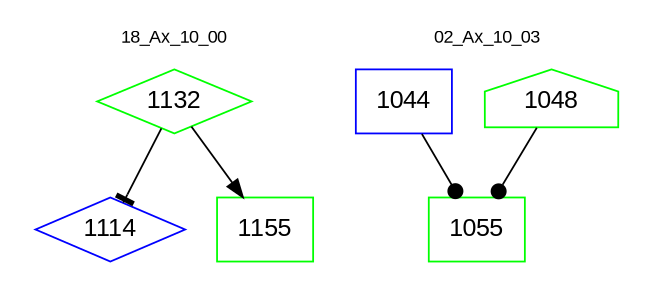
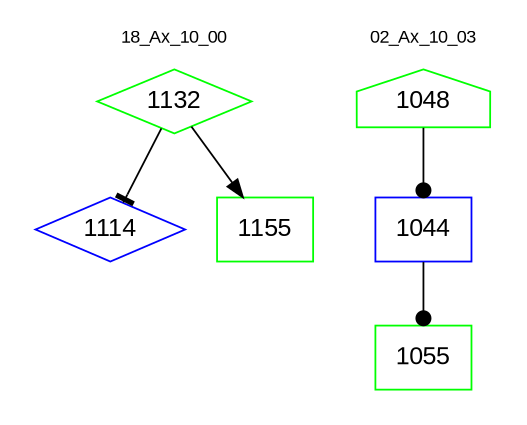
(520, 156) -> (423, 155)
